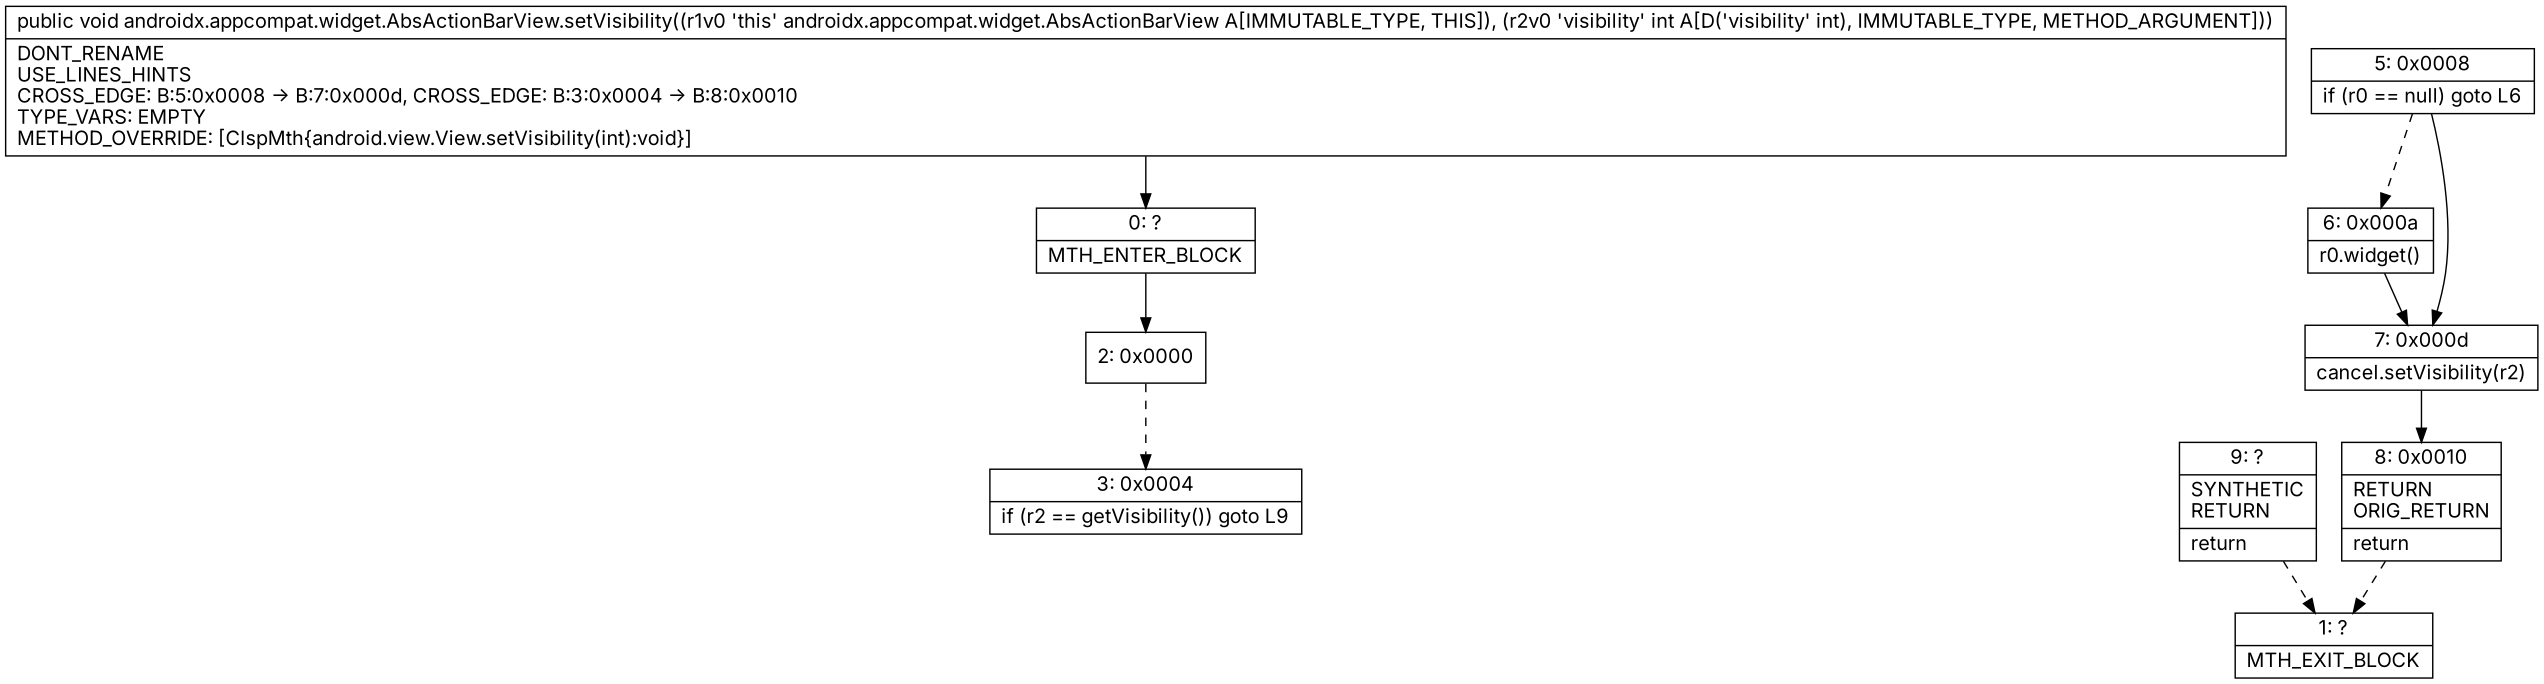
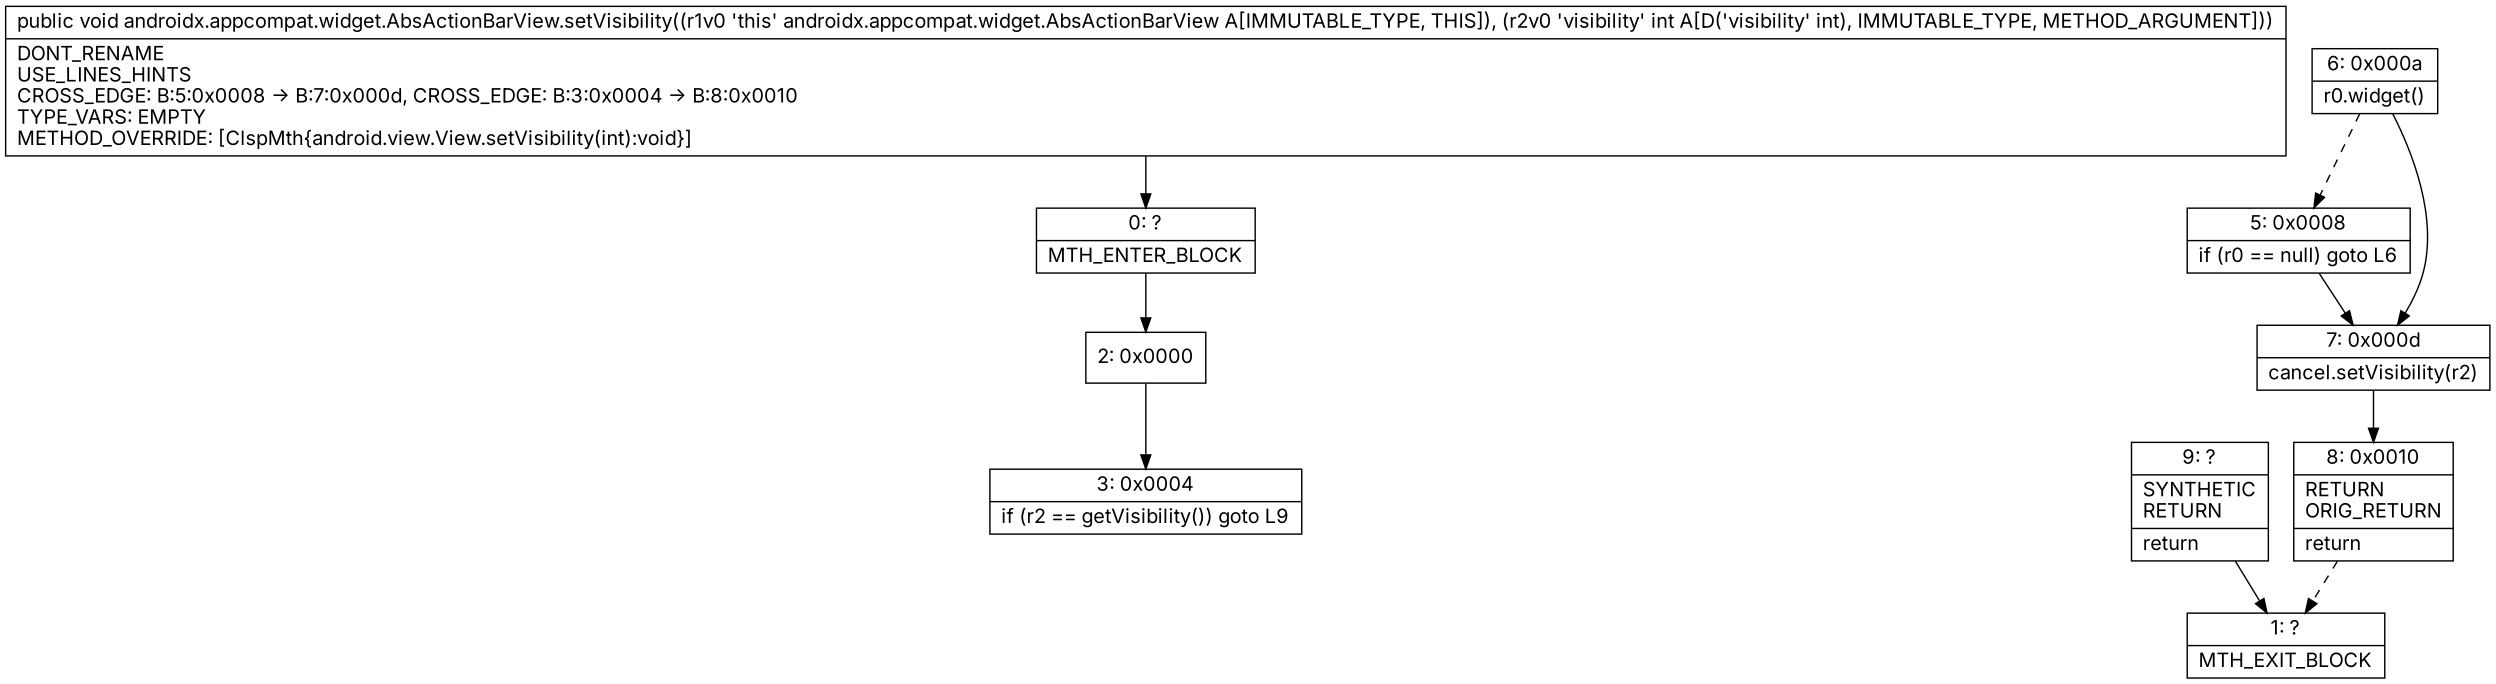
(2399, 154) -> (2340, 154)
(1146, 419) -> (1146, 419)
(2295, 581) -> (2247, 581)
